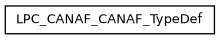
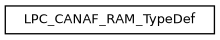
(110, 20) -> (110, 20)
